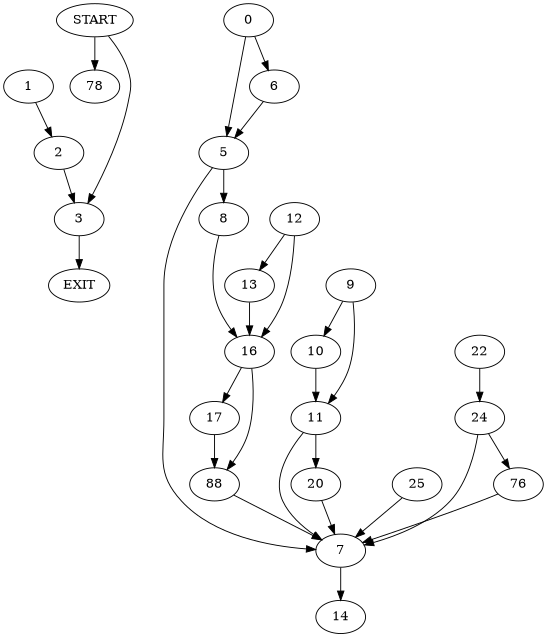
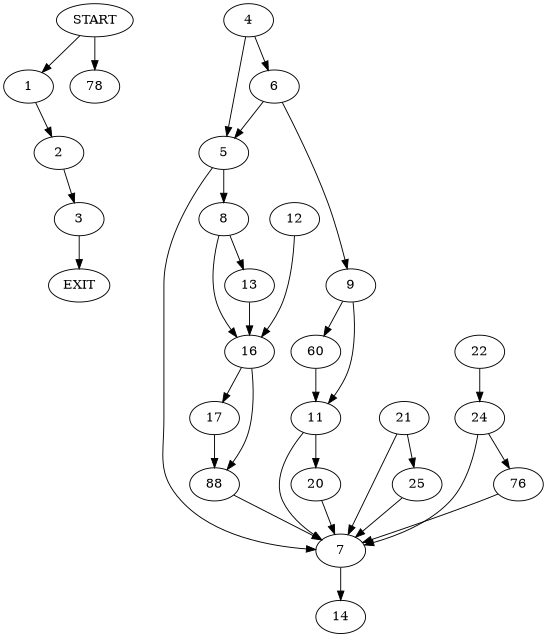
(249, 20) -> (249, 20)
(125, 116) -> (64, 51)
none -> (319, 179)
(275, 248) -> (235, 248)
(316, 352) -> (316, 352)
none -> (404, 418)
